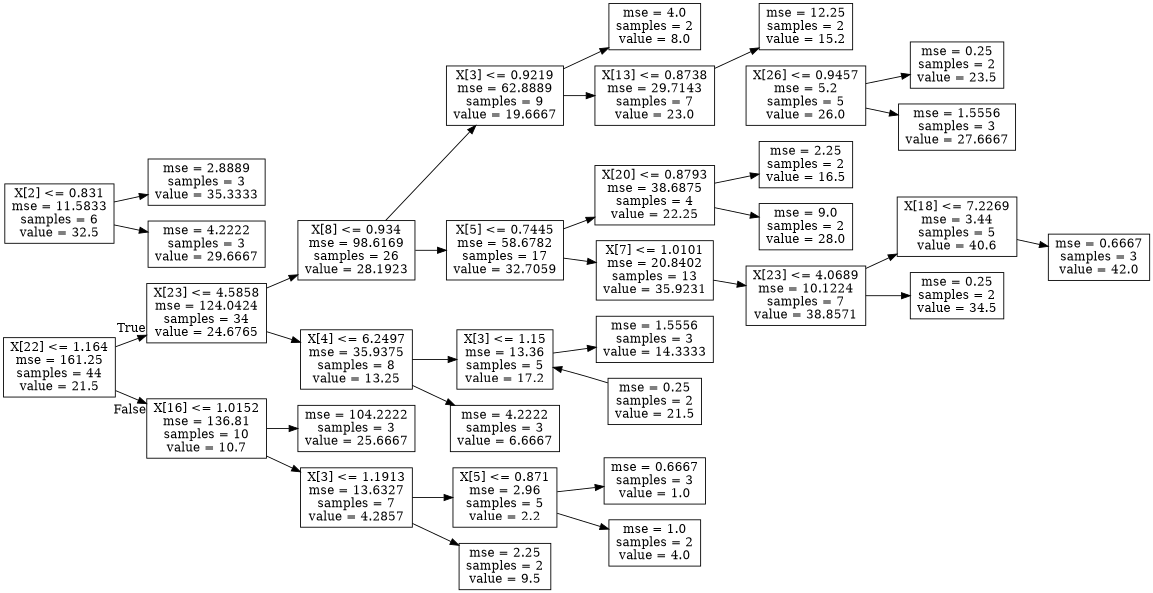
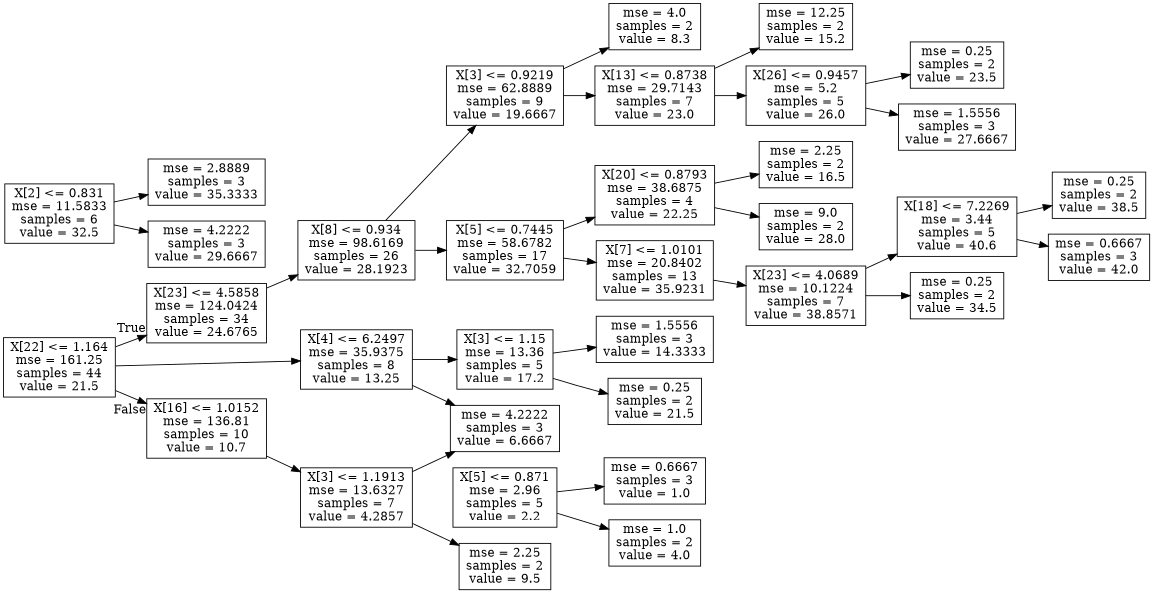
(655, 27) -> (655, 27)
none -> (726, 96)
none -> (1099, 195)
(279, 336) -> (203, 364)
(585, 376) -> (576, 385)
(356, 429) -> none
(428, 498) -> (430, 464)
